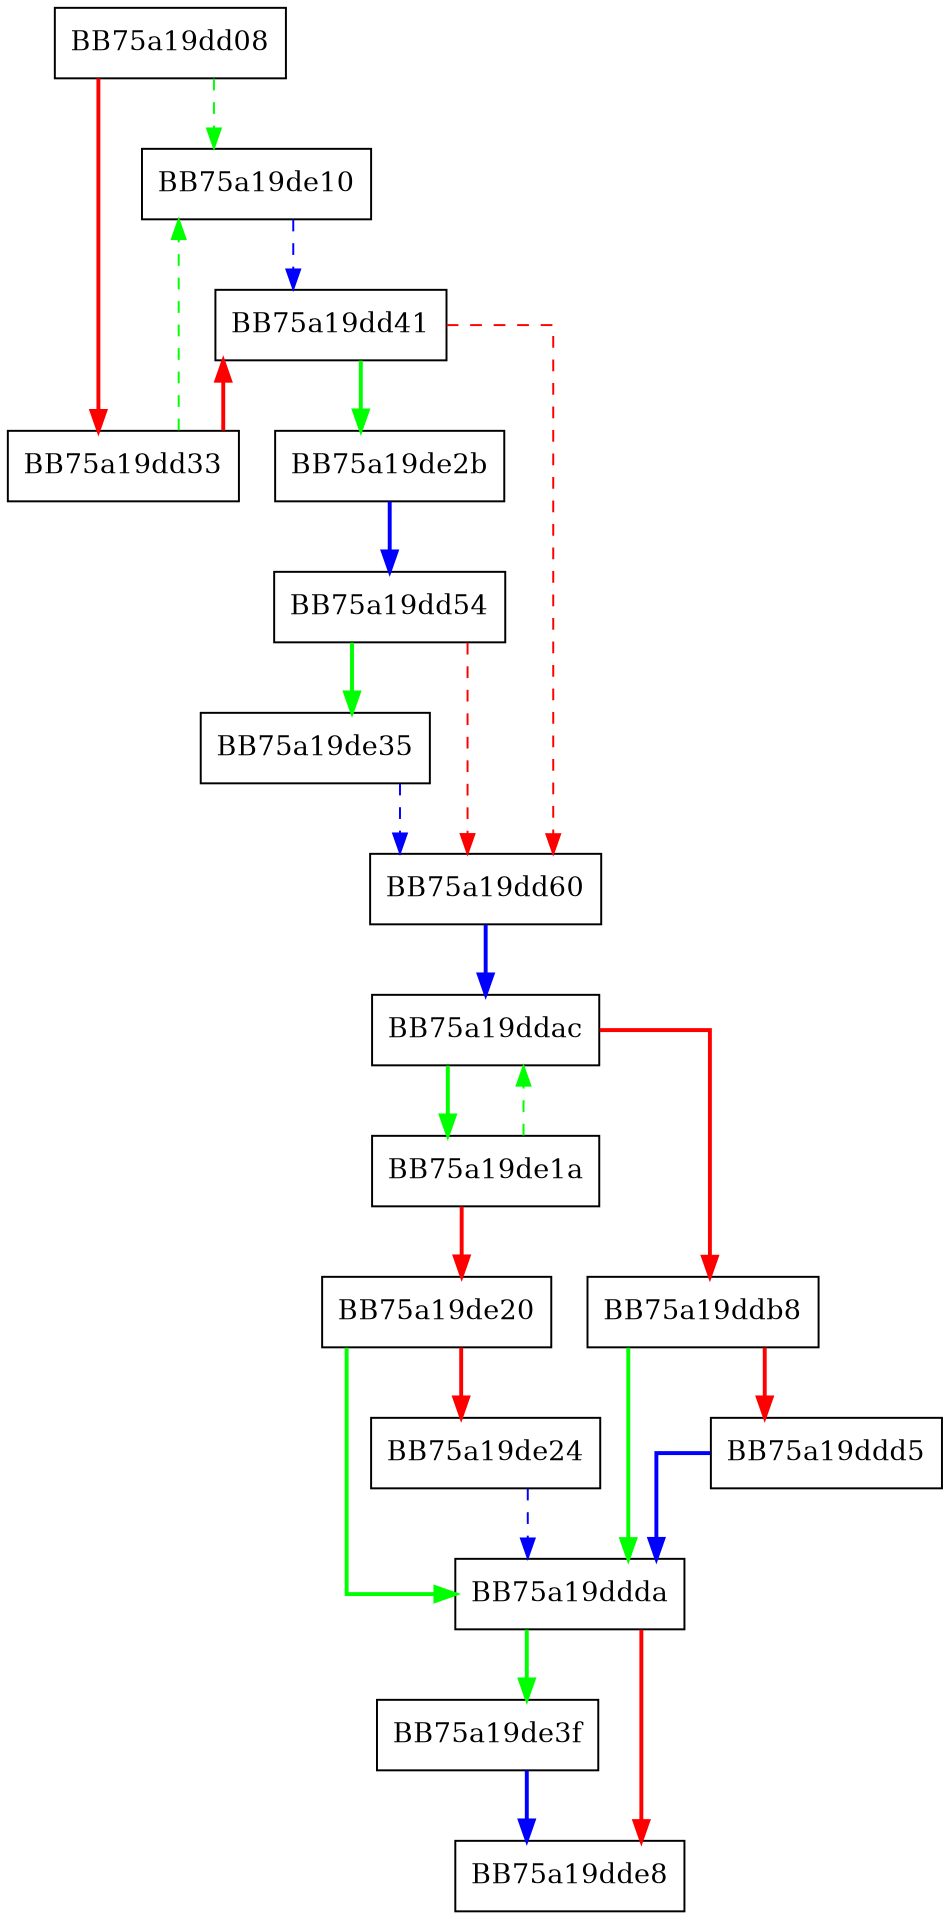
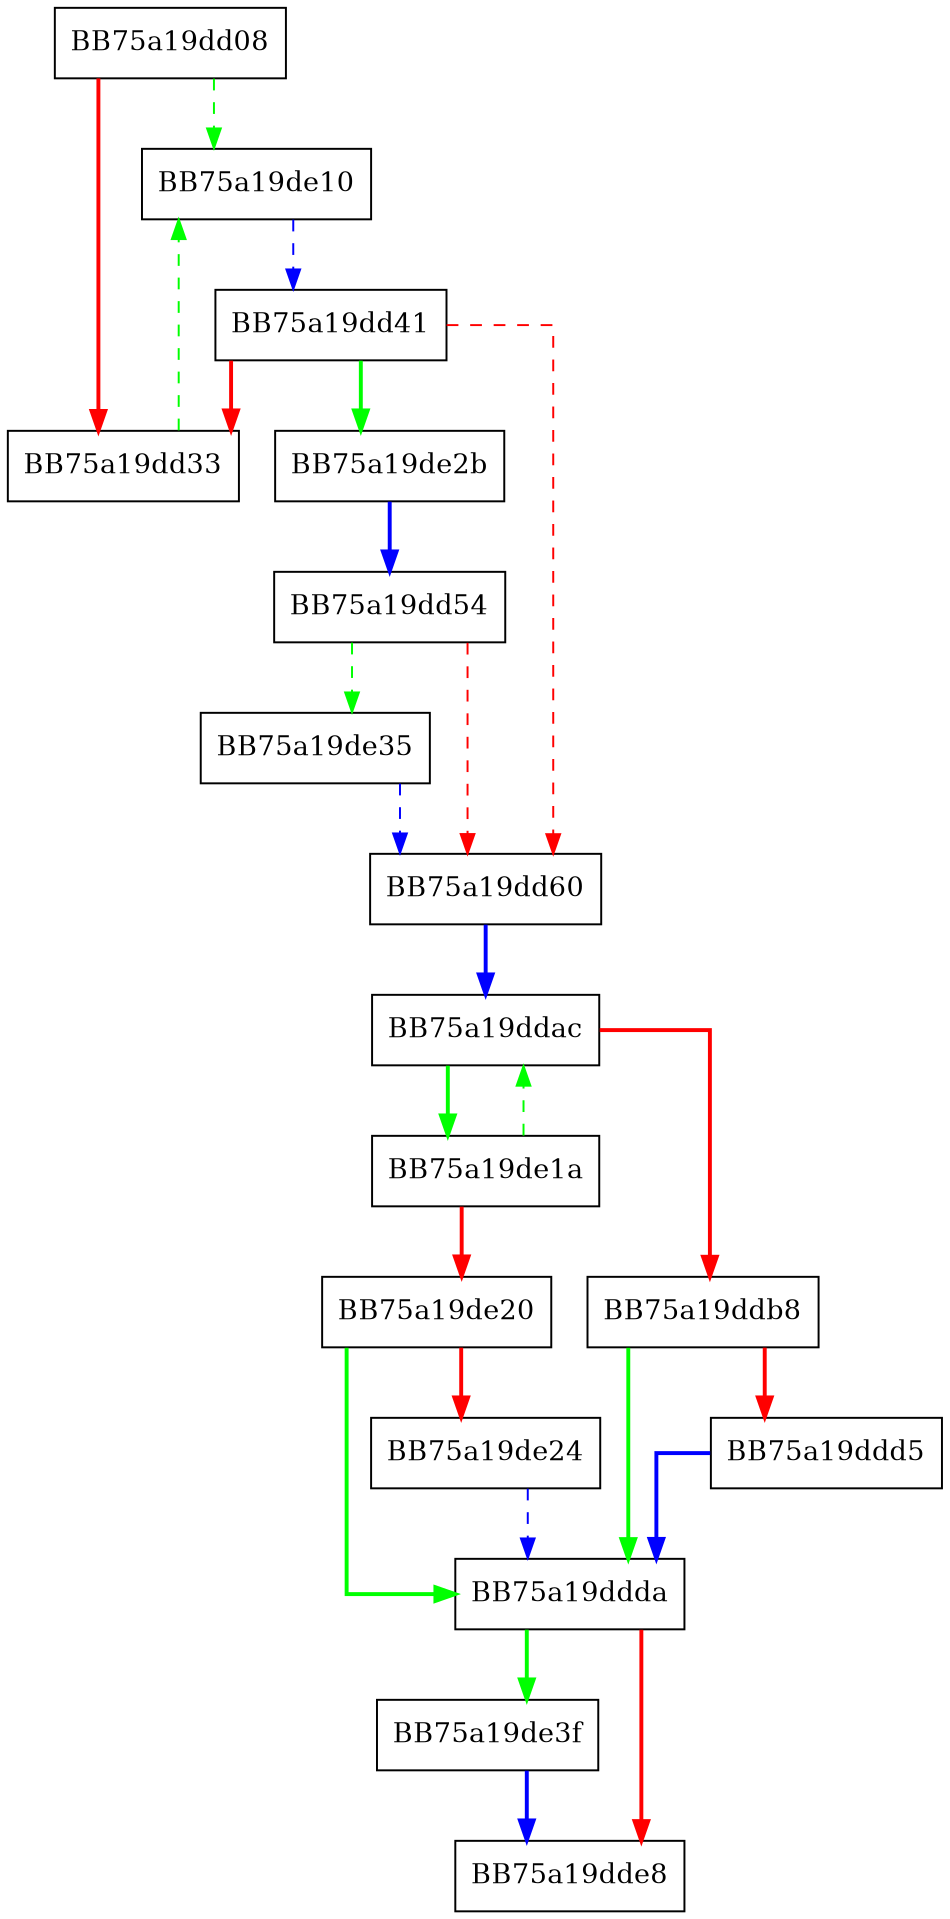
(223, 406) -> (231, 386)
(352, 668) -> (352, 668)
